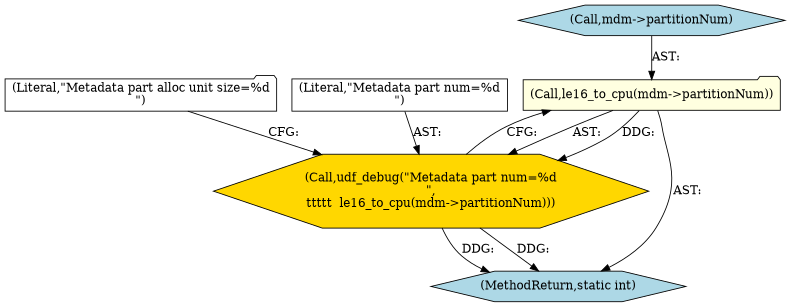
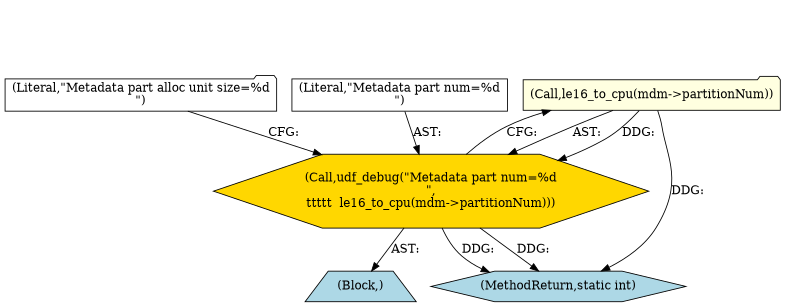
(652, 20) -> none
(689, 191) -> (689, 191)
none -> (361, 286)
